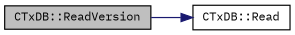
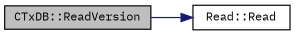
(241, 18) -> (241, 18)
